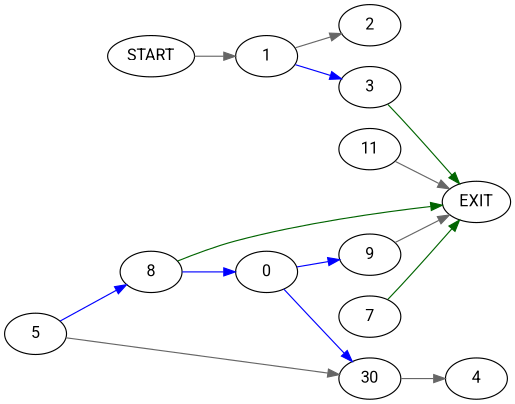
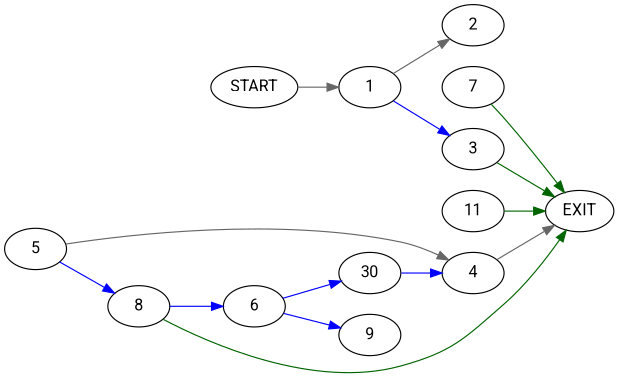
(417, 172) -> (519, 211)
(417, 231) -> (521, 246)
(267, 272) -> (254, 306)
(197, 355) -> (253, 229)
(417, 379) -> (416, 273)
